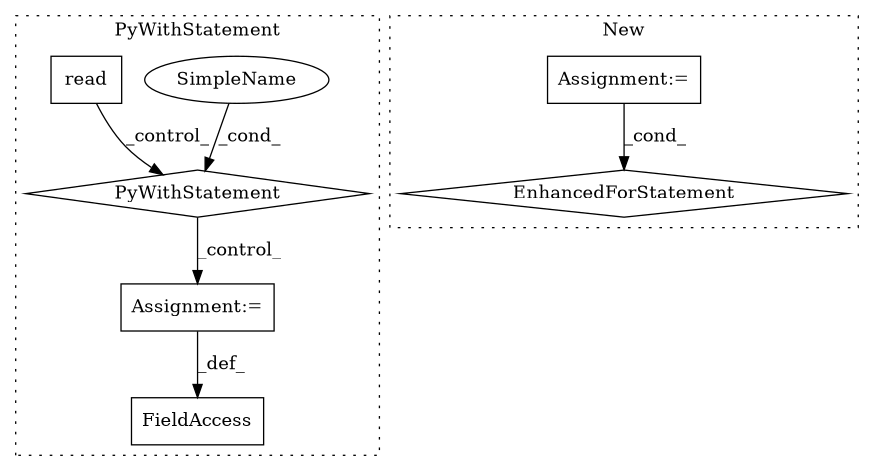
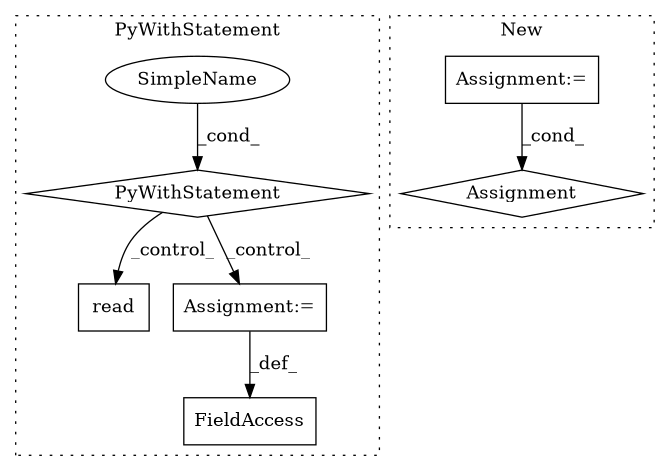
(119, 139) -> (134, 237)
(624, 194) -> (522, 194)
